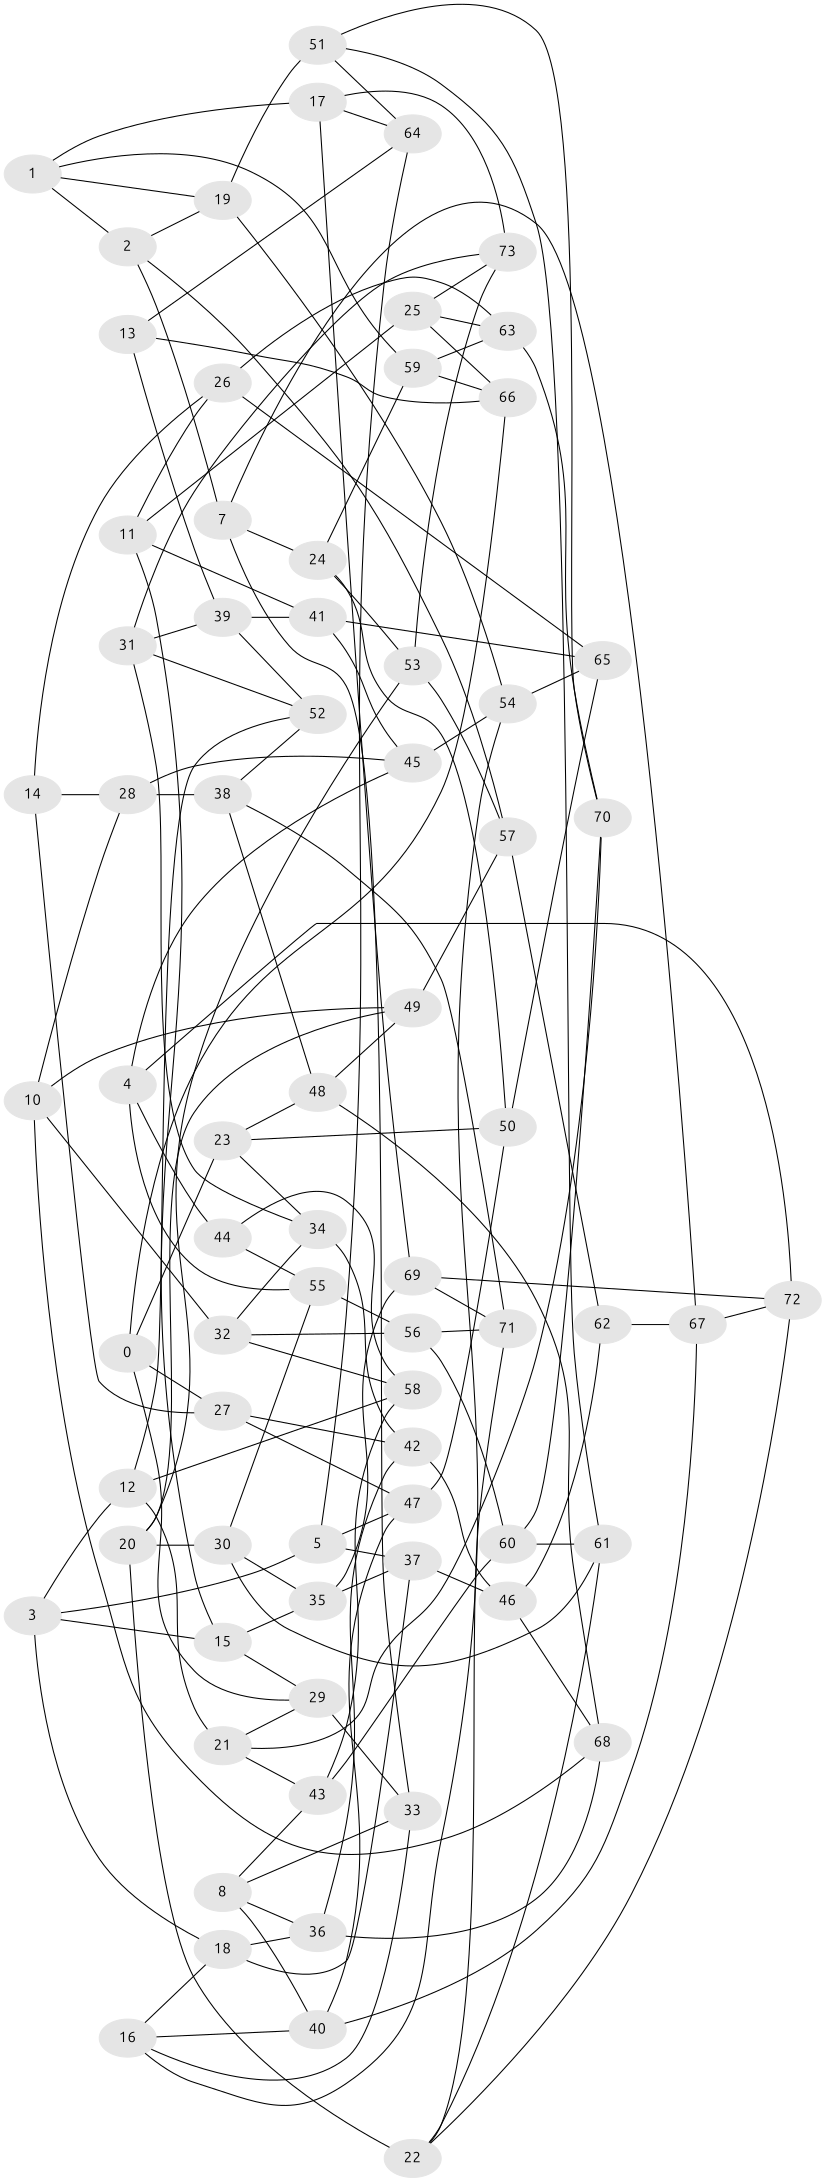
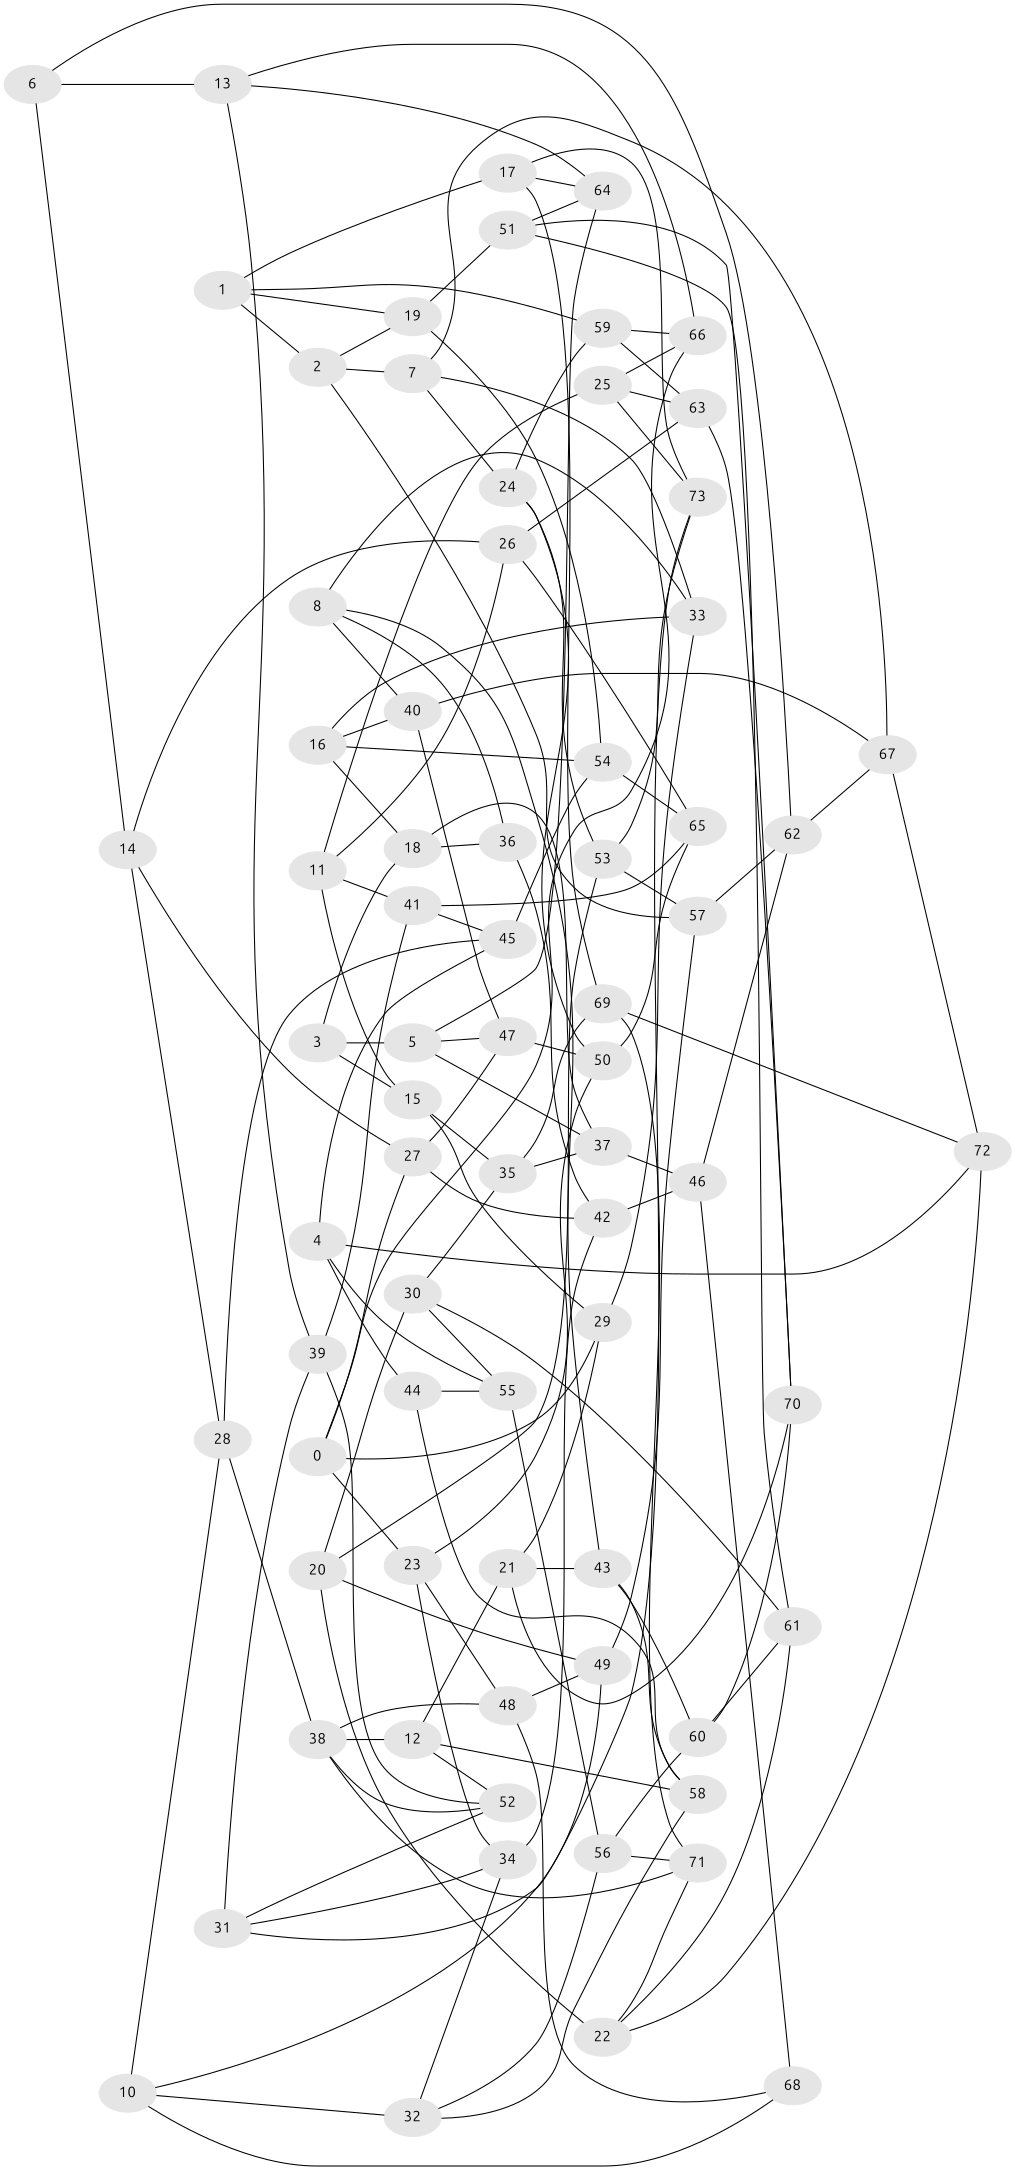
none -> (33, 84)
(75, 1550) -> (365, 1740)
(518, 1911) -> none
